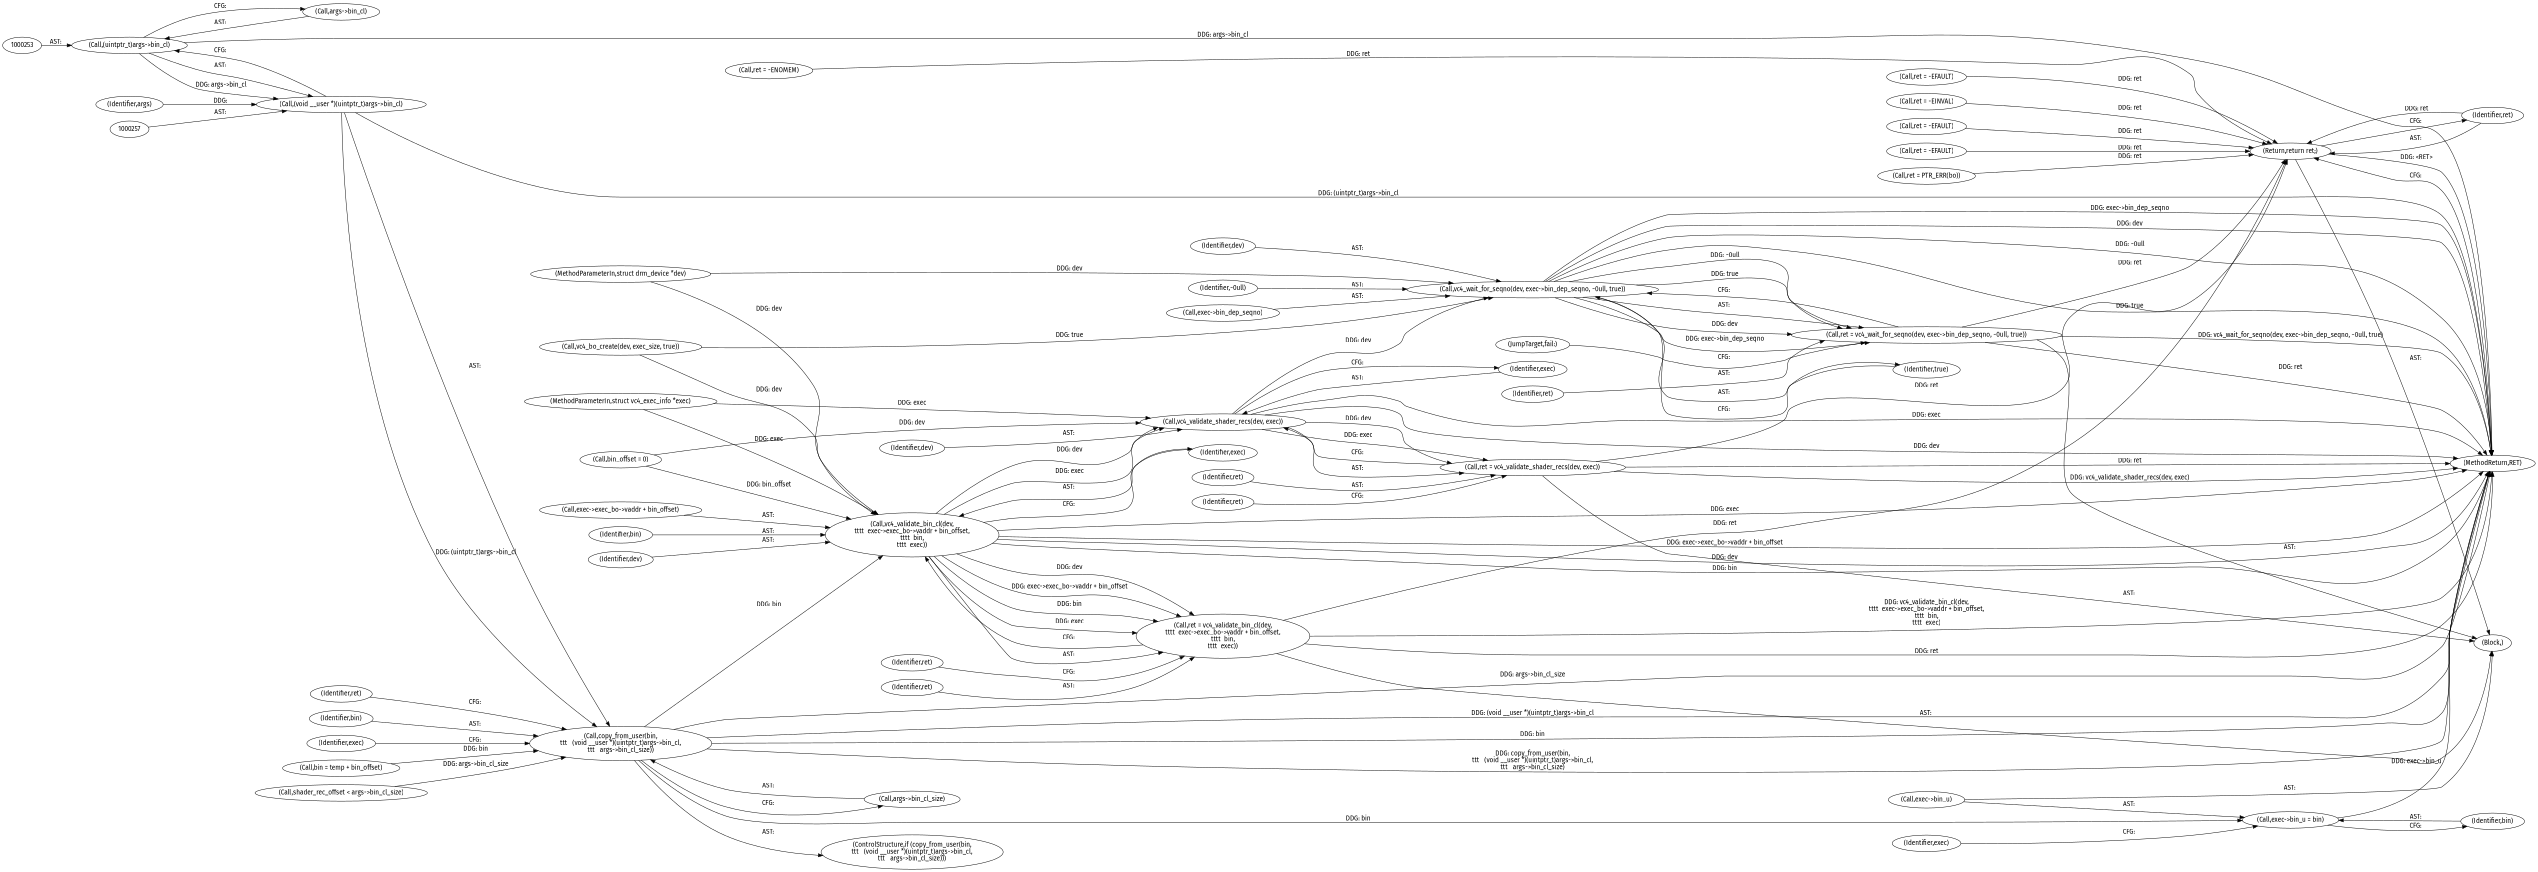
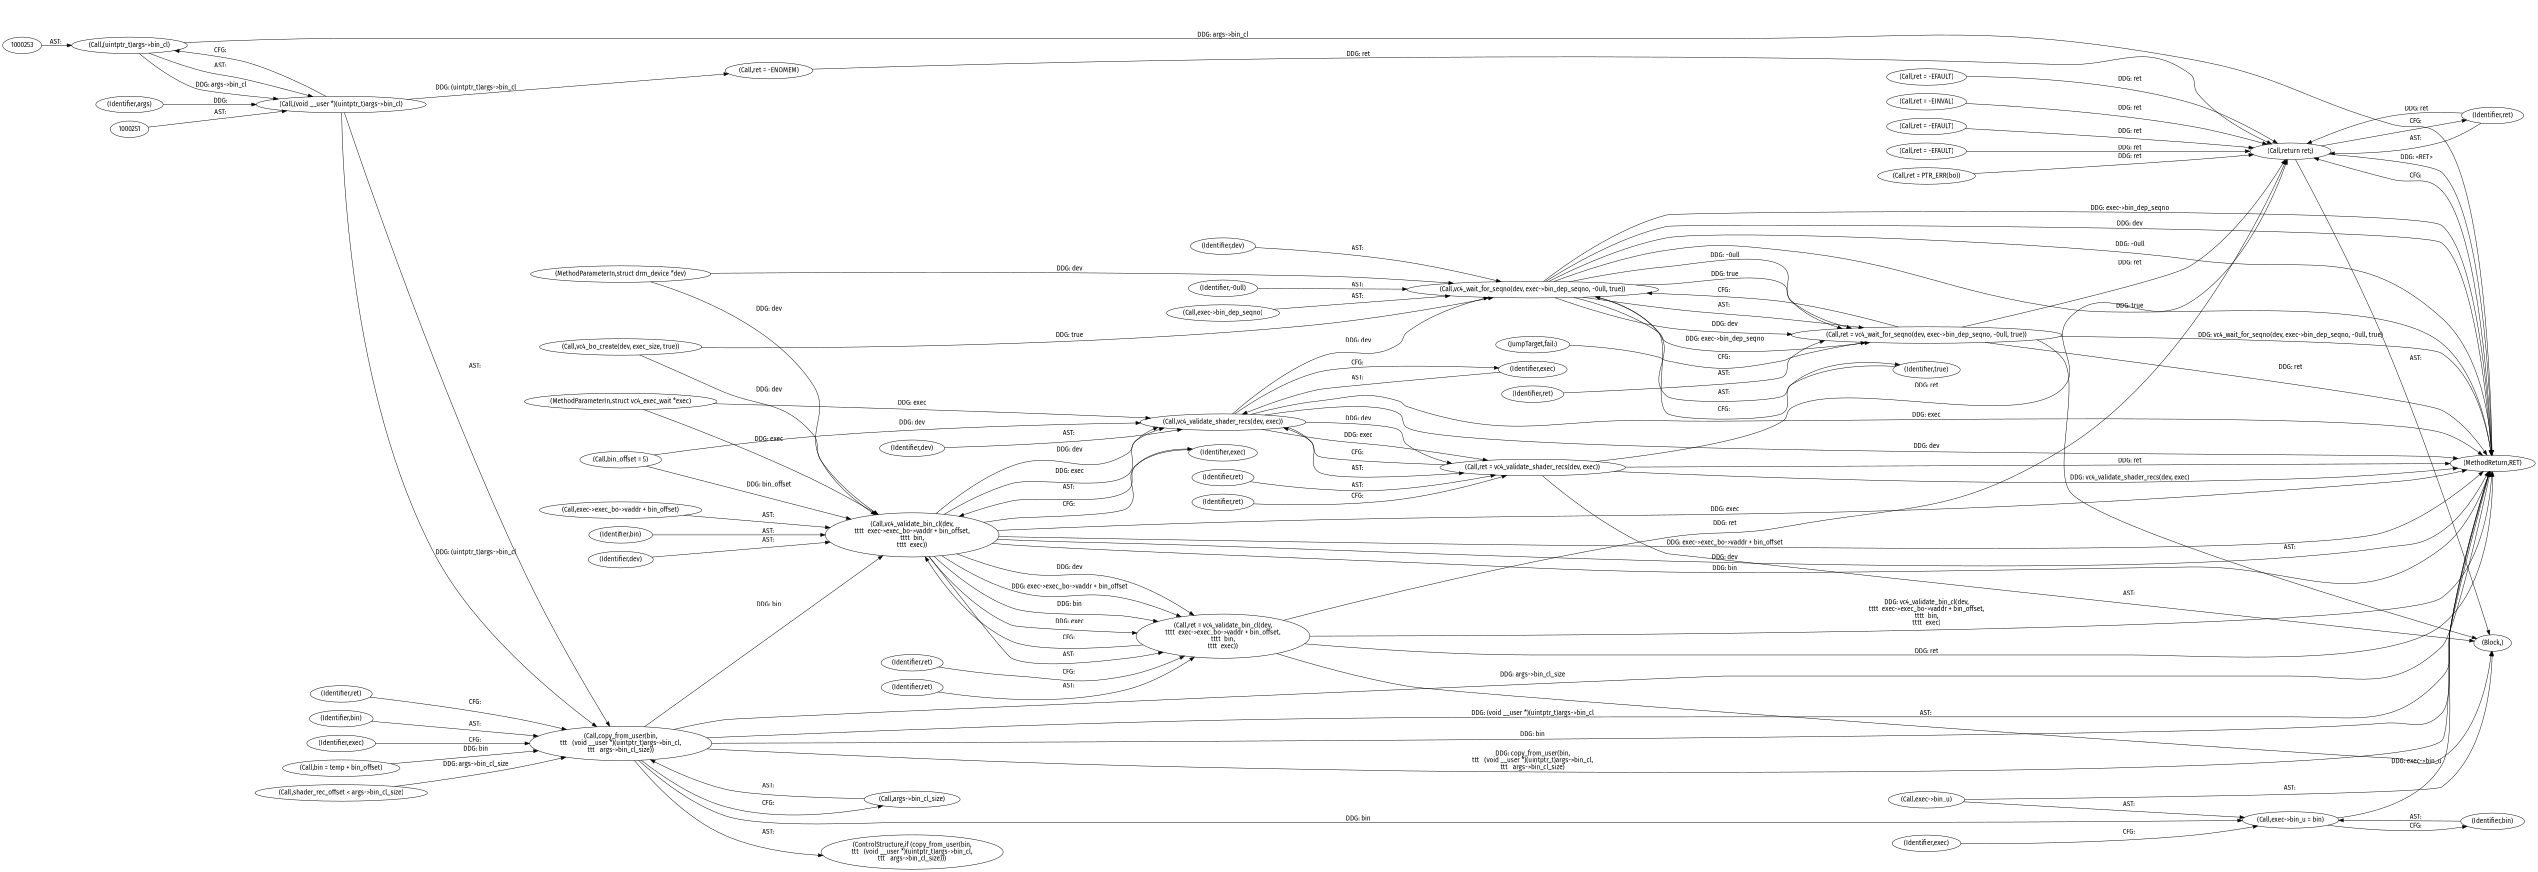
(341, 12) -> none
(130, 129) -> (130, 129)
(2291, 151) -> (2291, 151)
(1514, 197) -> (566, 87)
(621, 402) -> (621, 402)
(621, 460) -> (621, 460)
